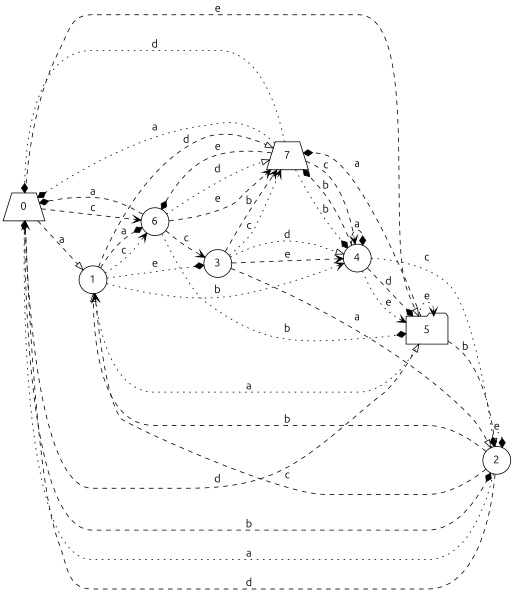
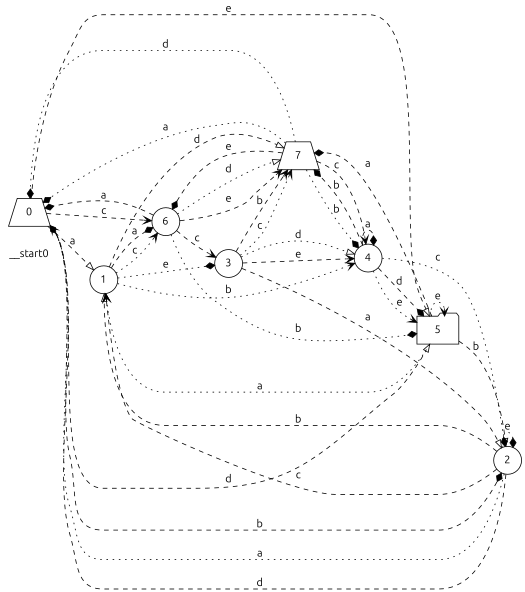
none -> (29, 254)
